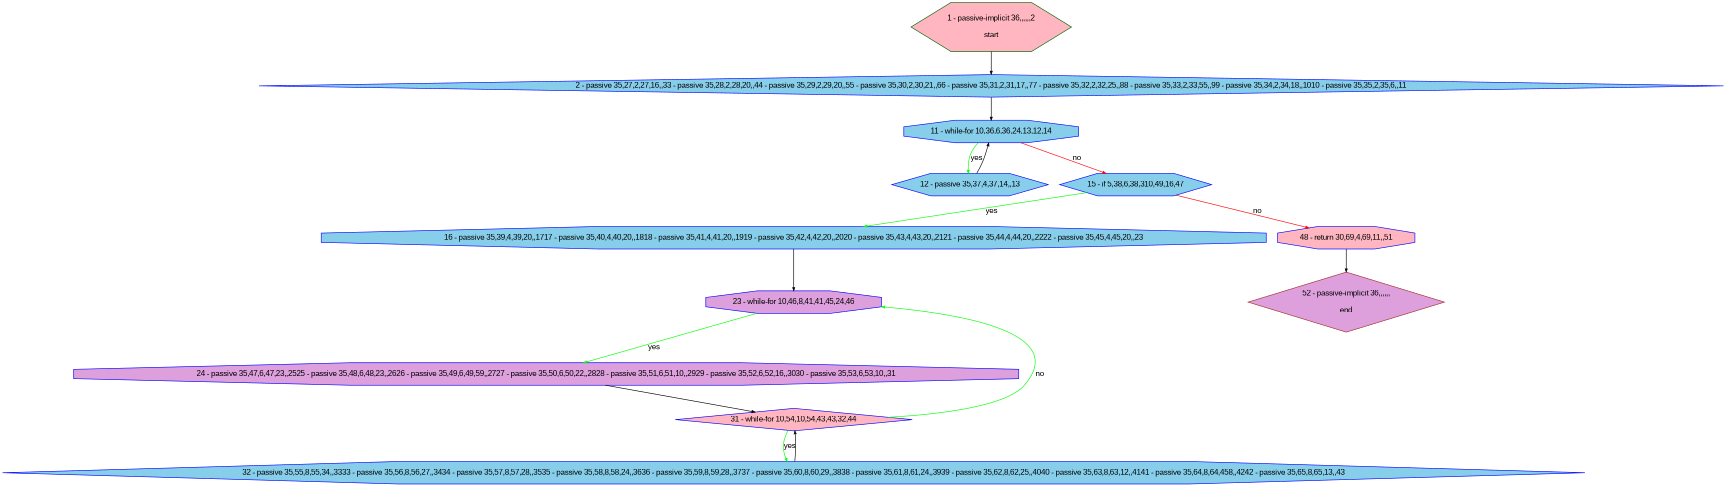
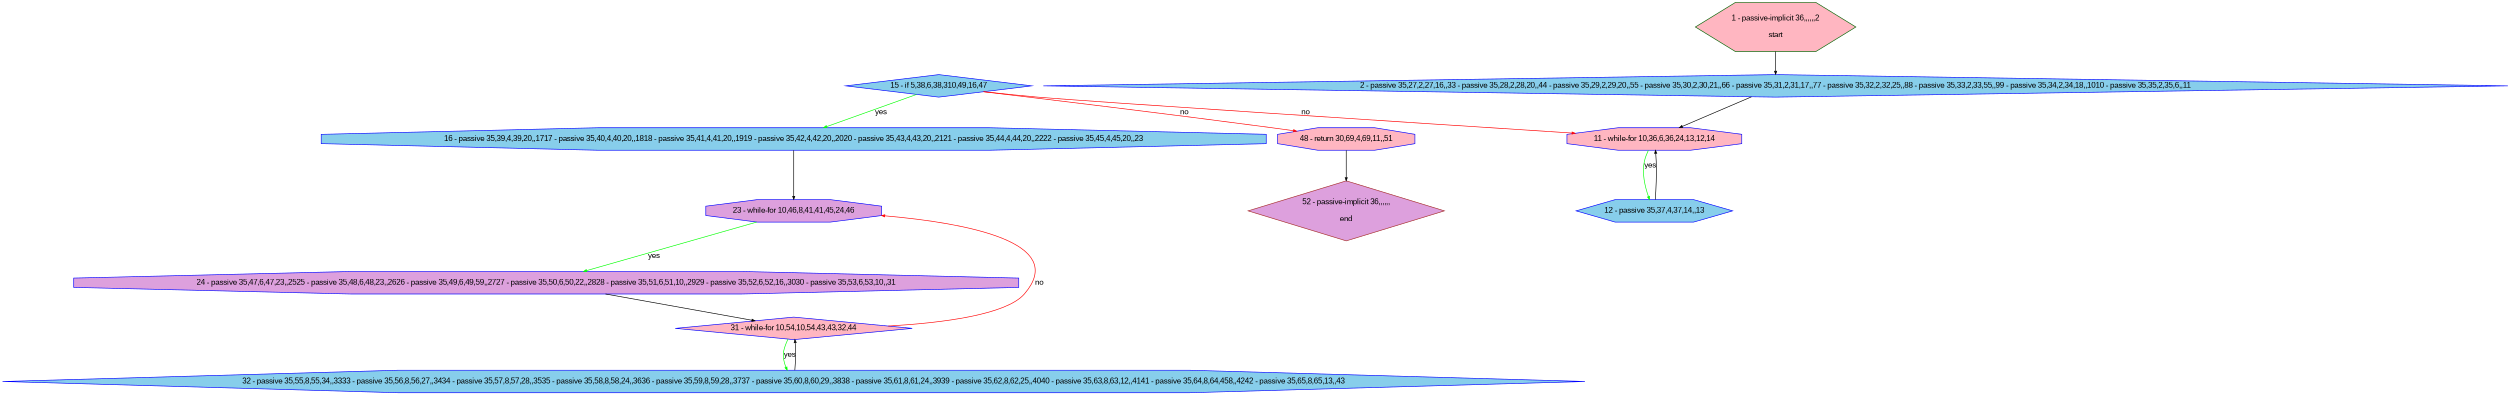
(991, 131) -> (1654, 139)
(1062, 158) -> (1278, 114)
(1136, 185) -> (939, 86)
(1034, 362) -> (1034, 271)
